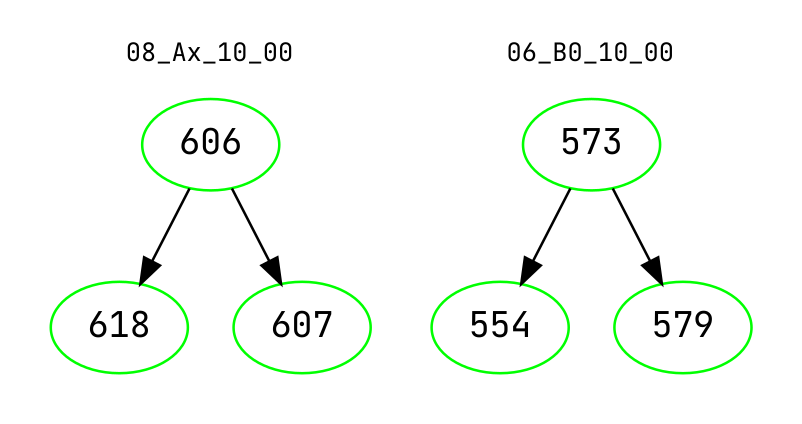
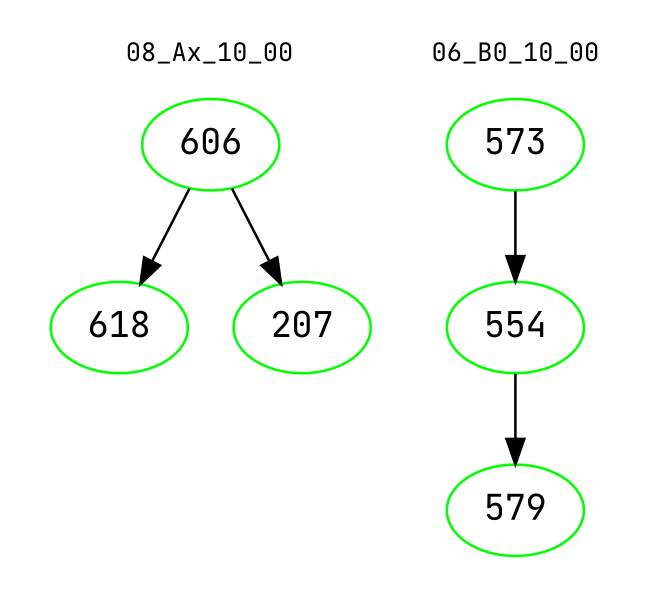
(631, 225) -> (515, 406)
(302, 328) -> (302, 328)
